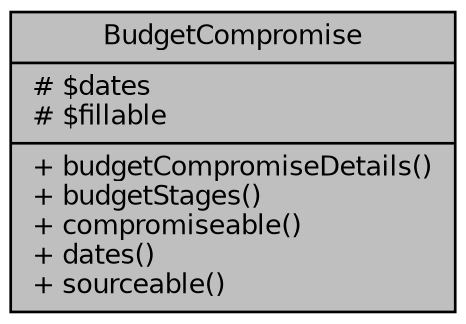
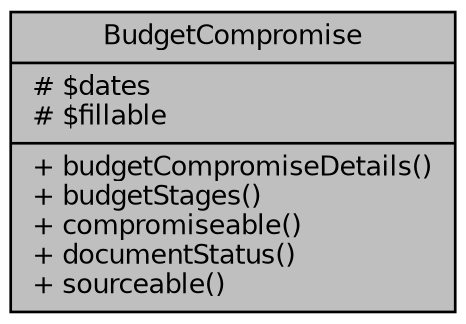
(94, 256) -> (165, 256)
